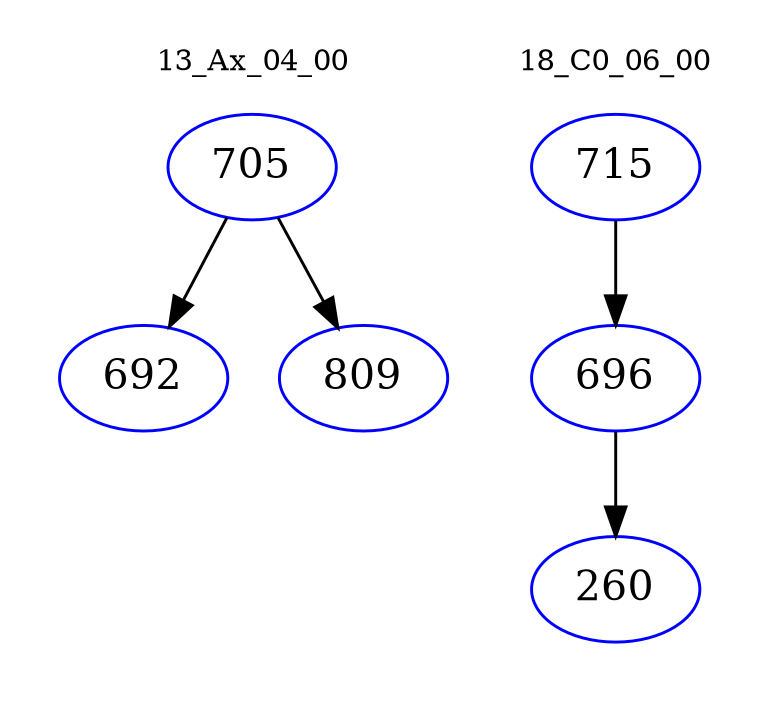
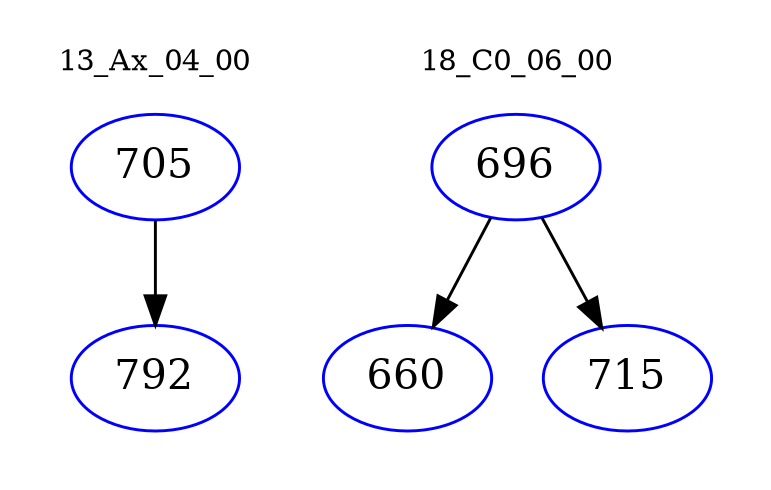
(616, 258) -> (565, 260)
(144, 378) -> (155, 378)
(364, 378) -> none
(616, 589) -> (408, 378)
